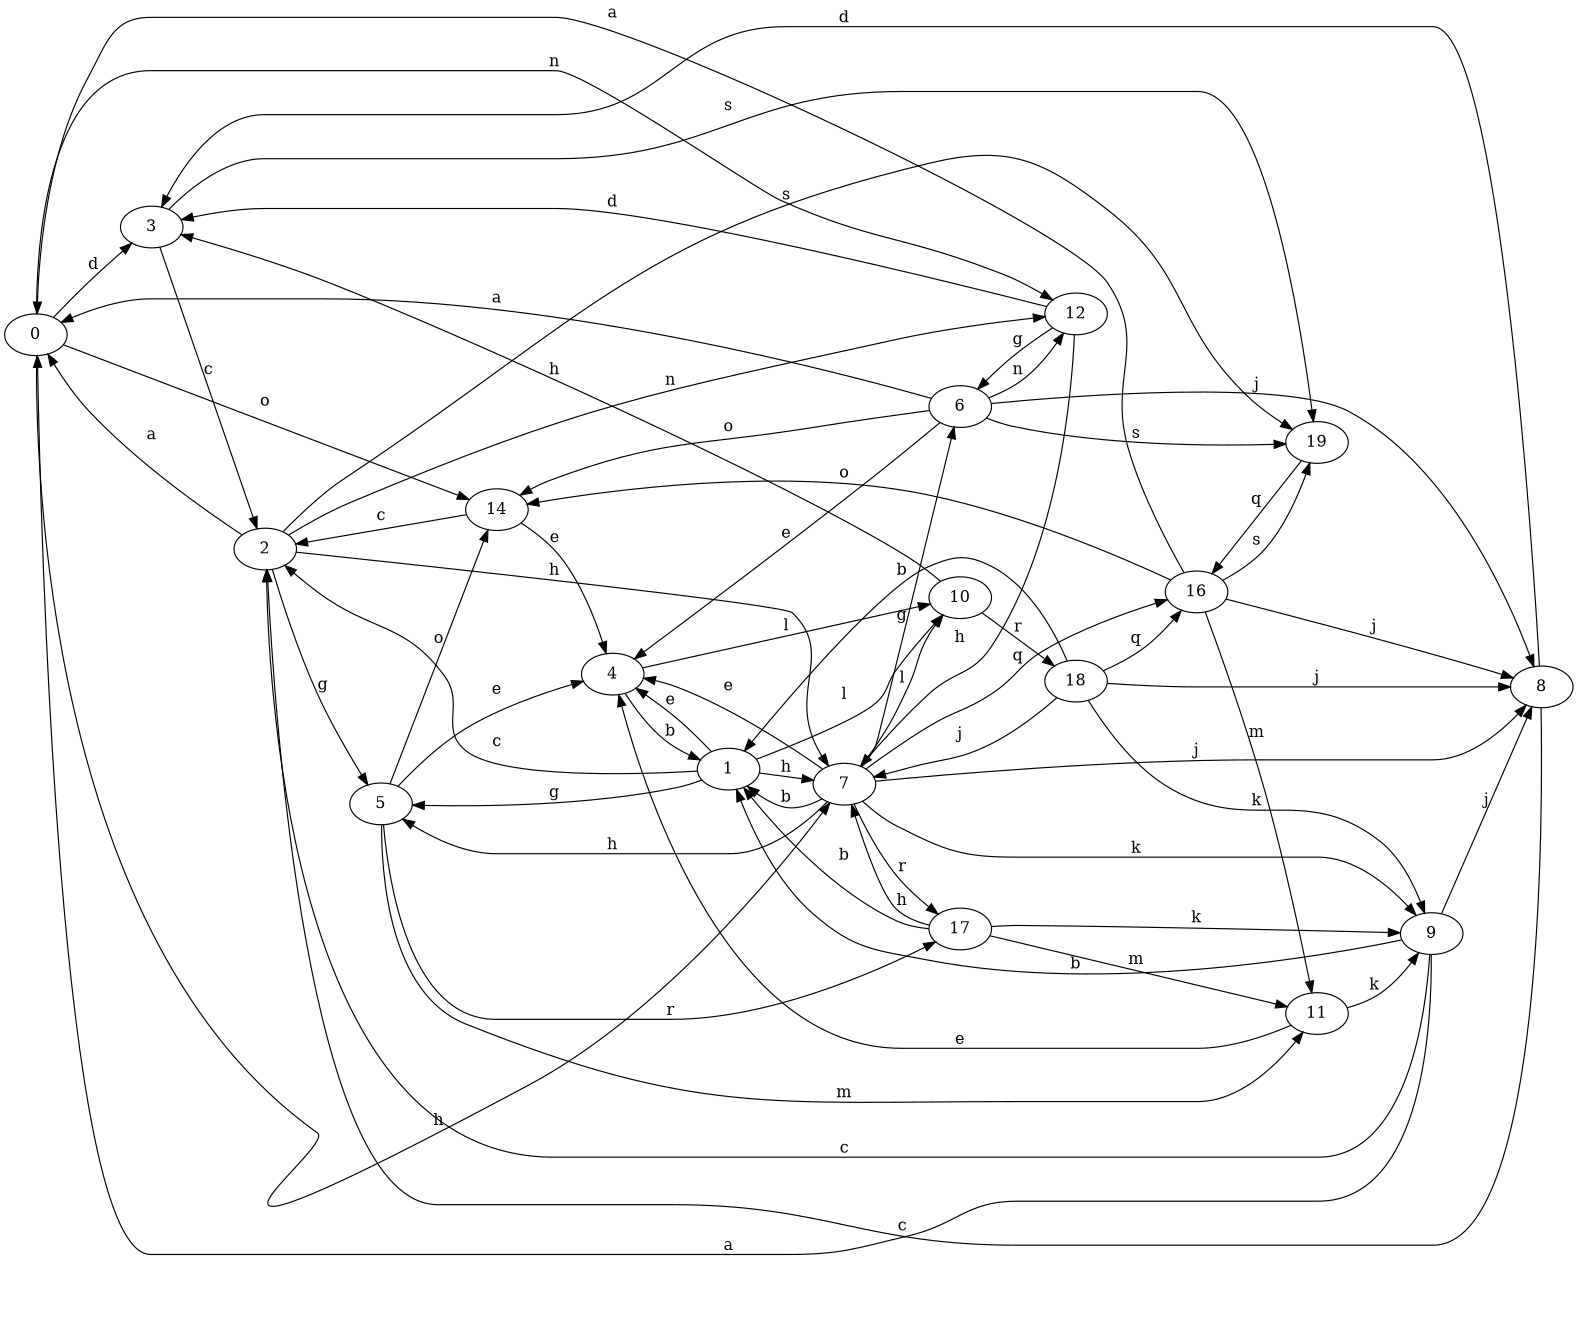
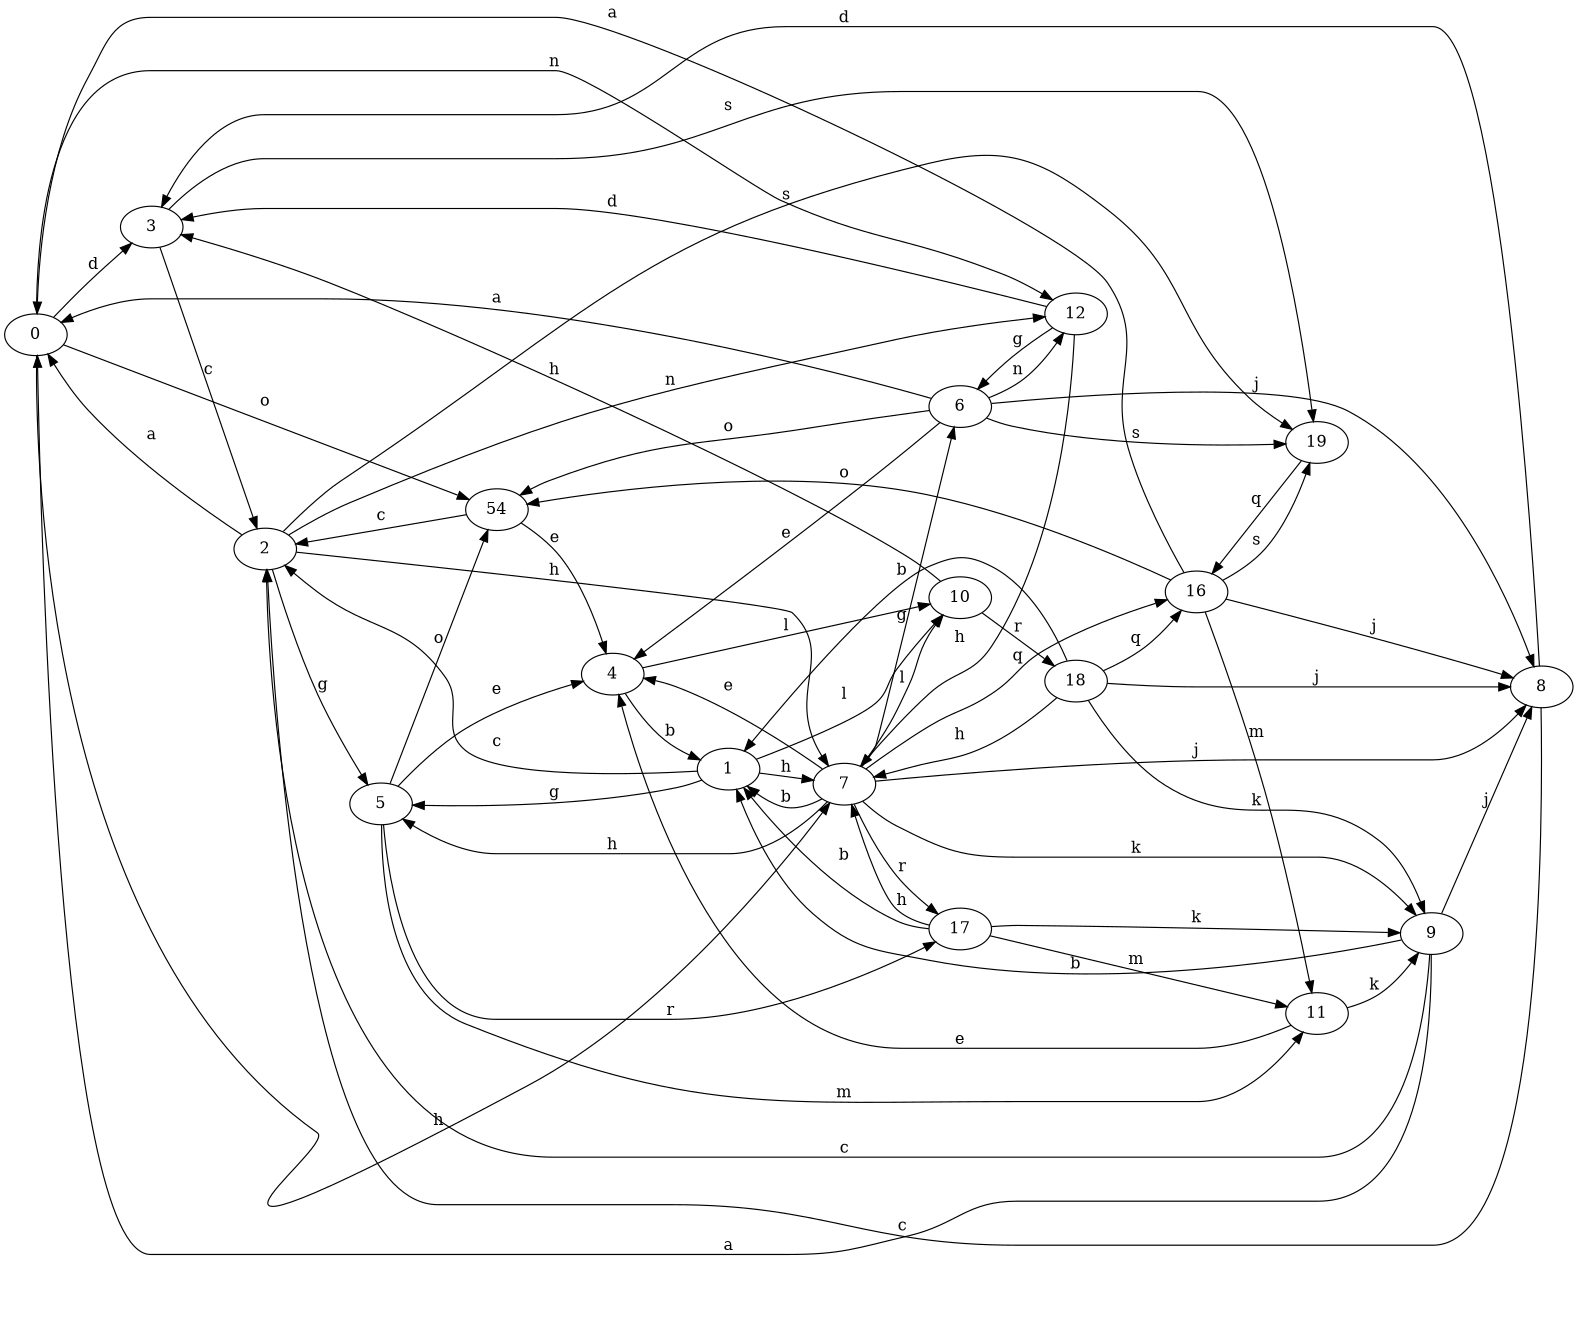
(497, 510) -> (497, 510)
(680, 721) -> none
(960, 735) -> (960, 735)
